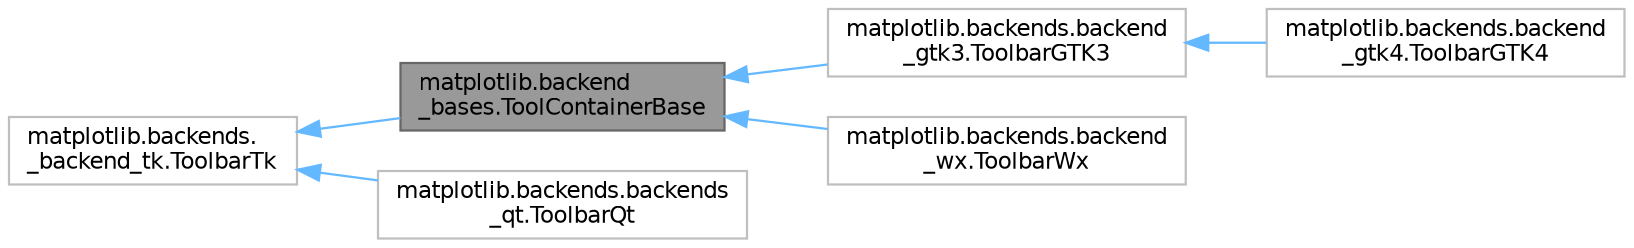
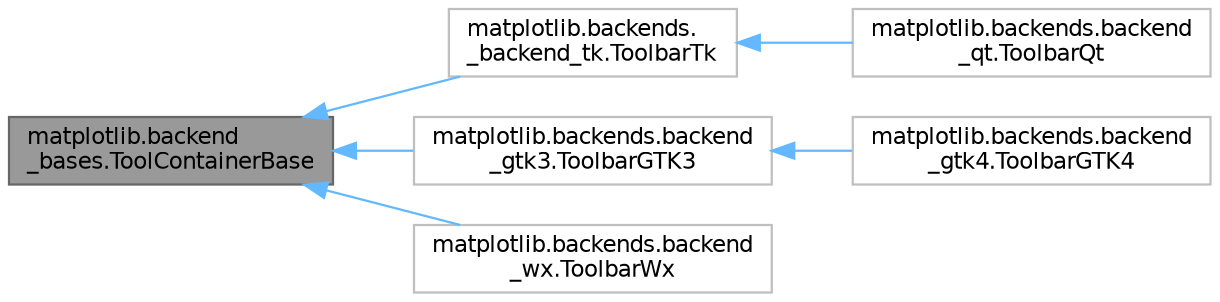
(360, 123) -> (393, 94)
(562, 205) -> (1032, 43)
